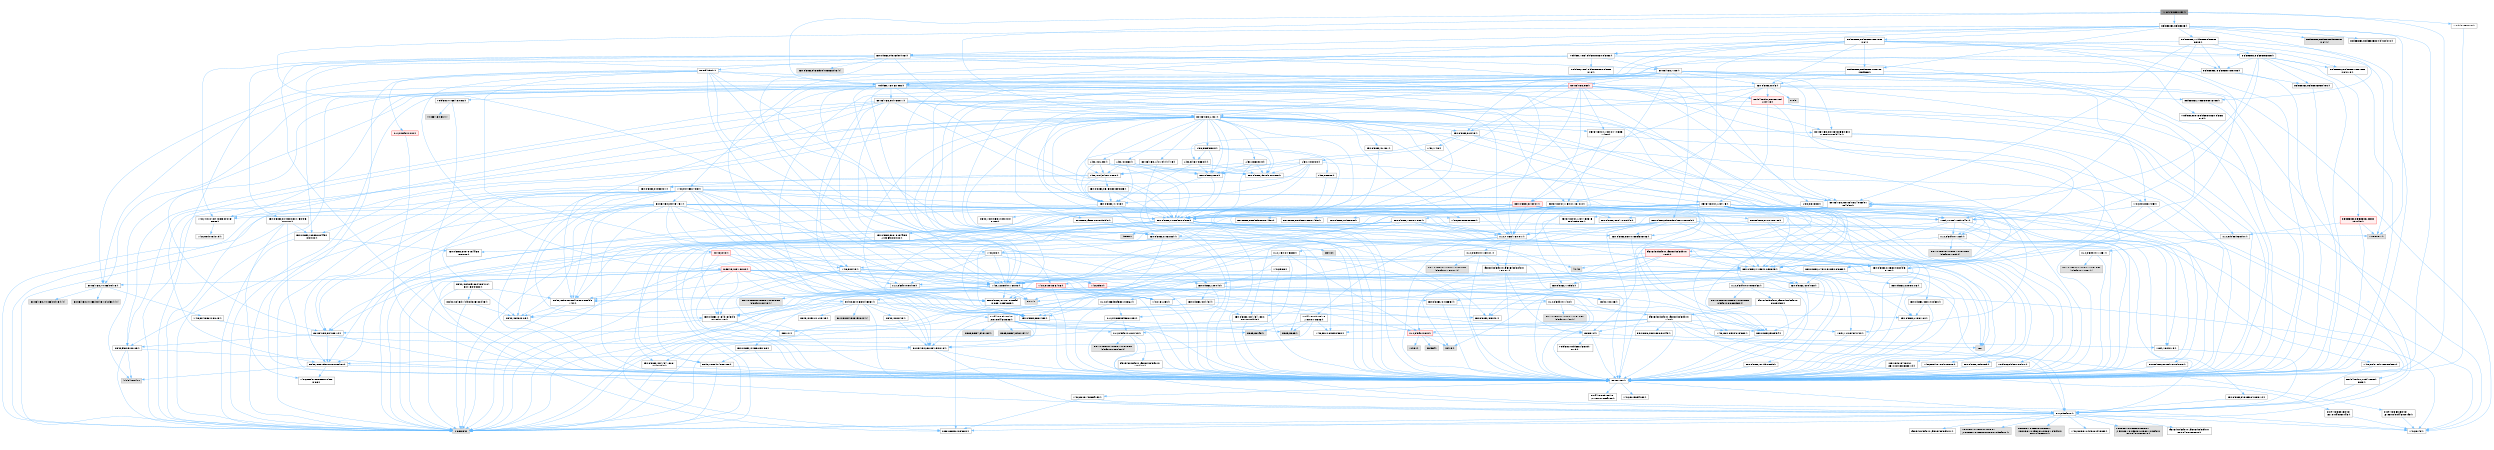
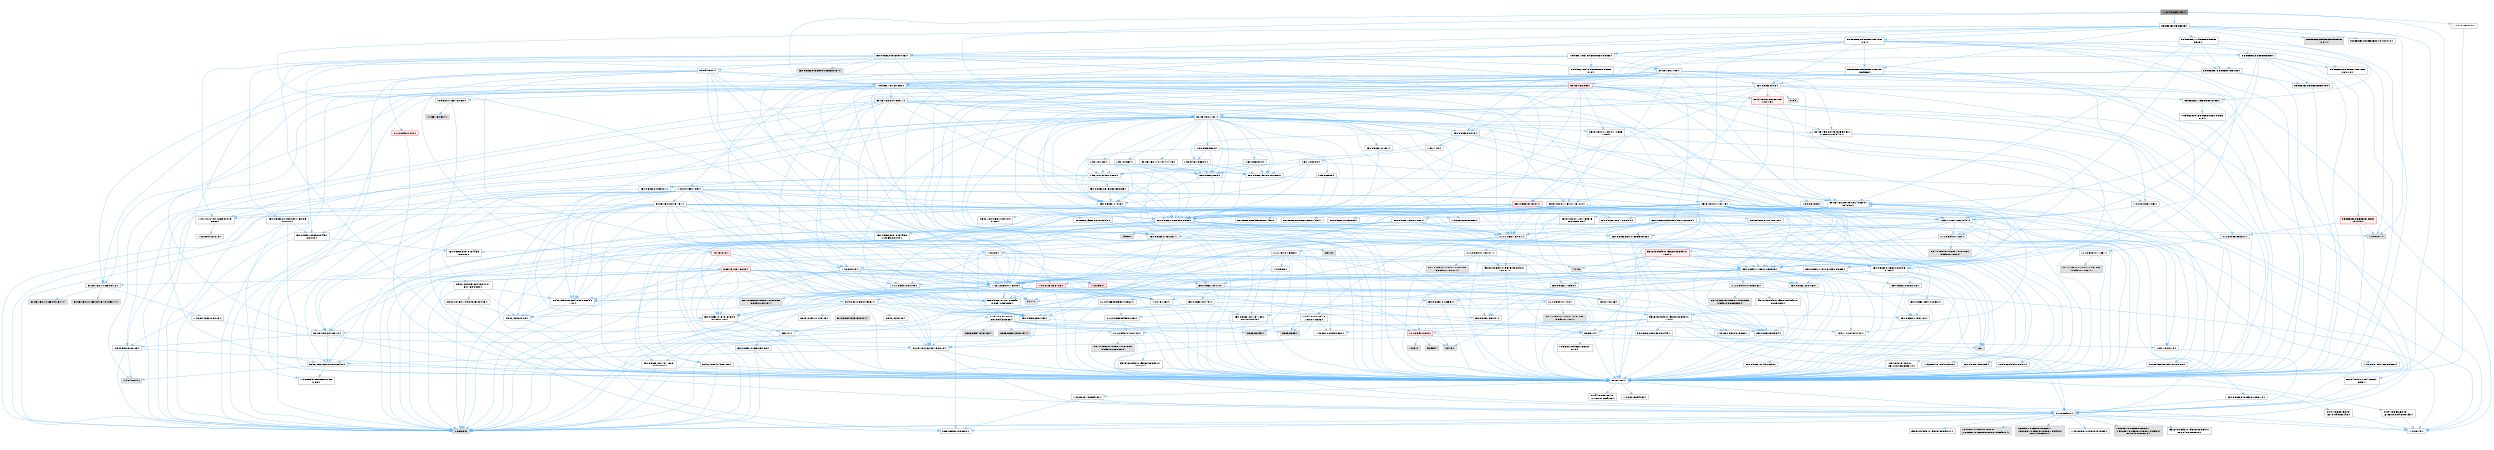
(1957, 59) -> (2202, 107)
(1262, 169) -> (1178, 167)
none -> (1664, 240)
none -> (1283, 261)
(736, 356) -> (648, 426)
